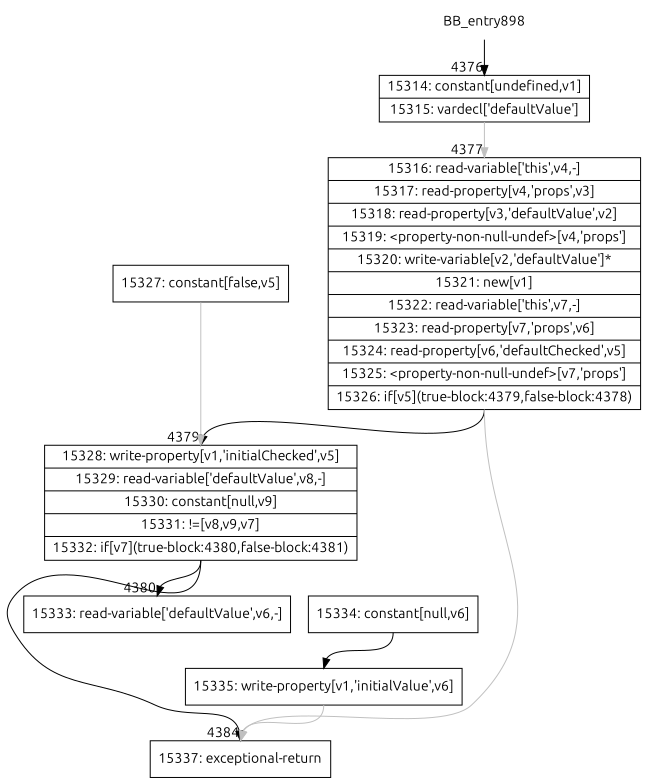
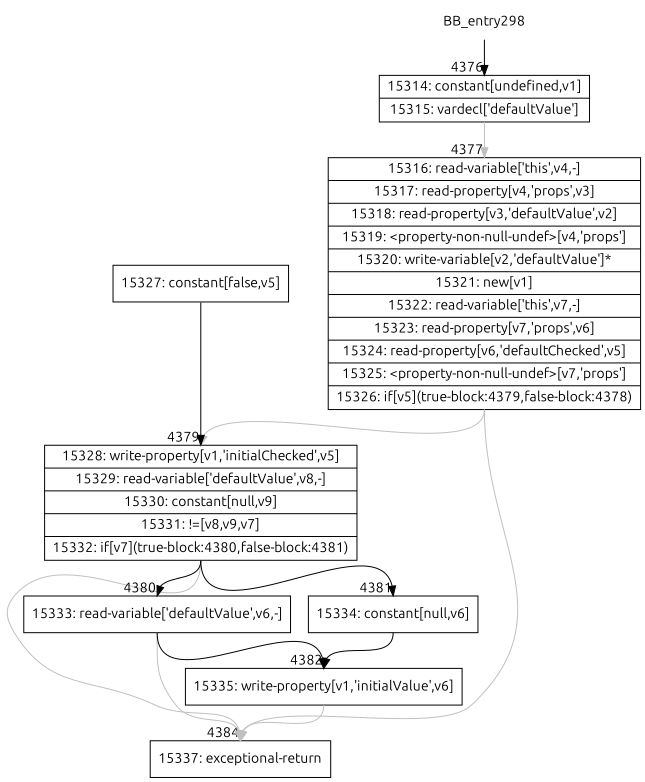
(484, 22) -> (484, 22)
(201, 369) -> (201, 369)
(347, 428) -> (347, 428)
none -> (292, 579)
(15, 633) -> (15, 633)
none -> (236, 652)
none -> (174, 702)
